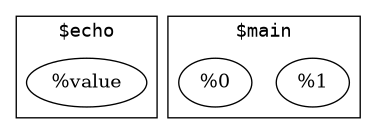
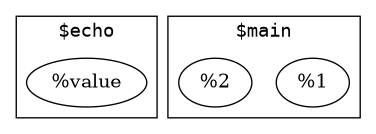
(215, 83) -> (215, 83)
